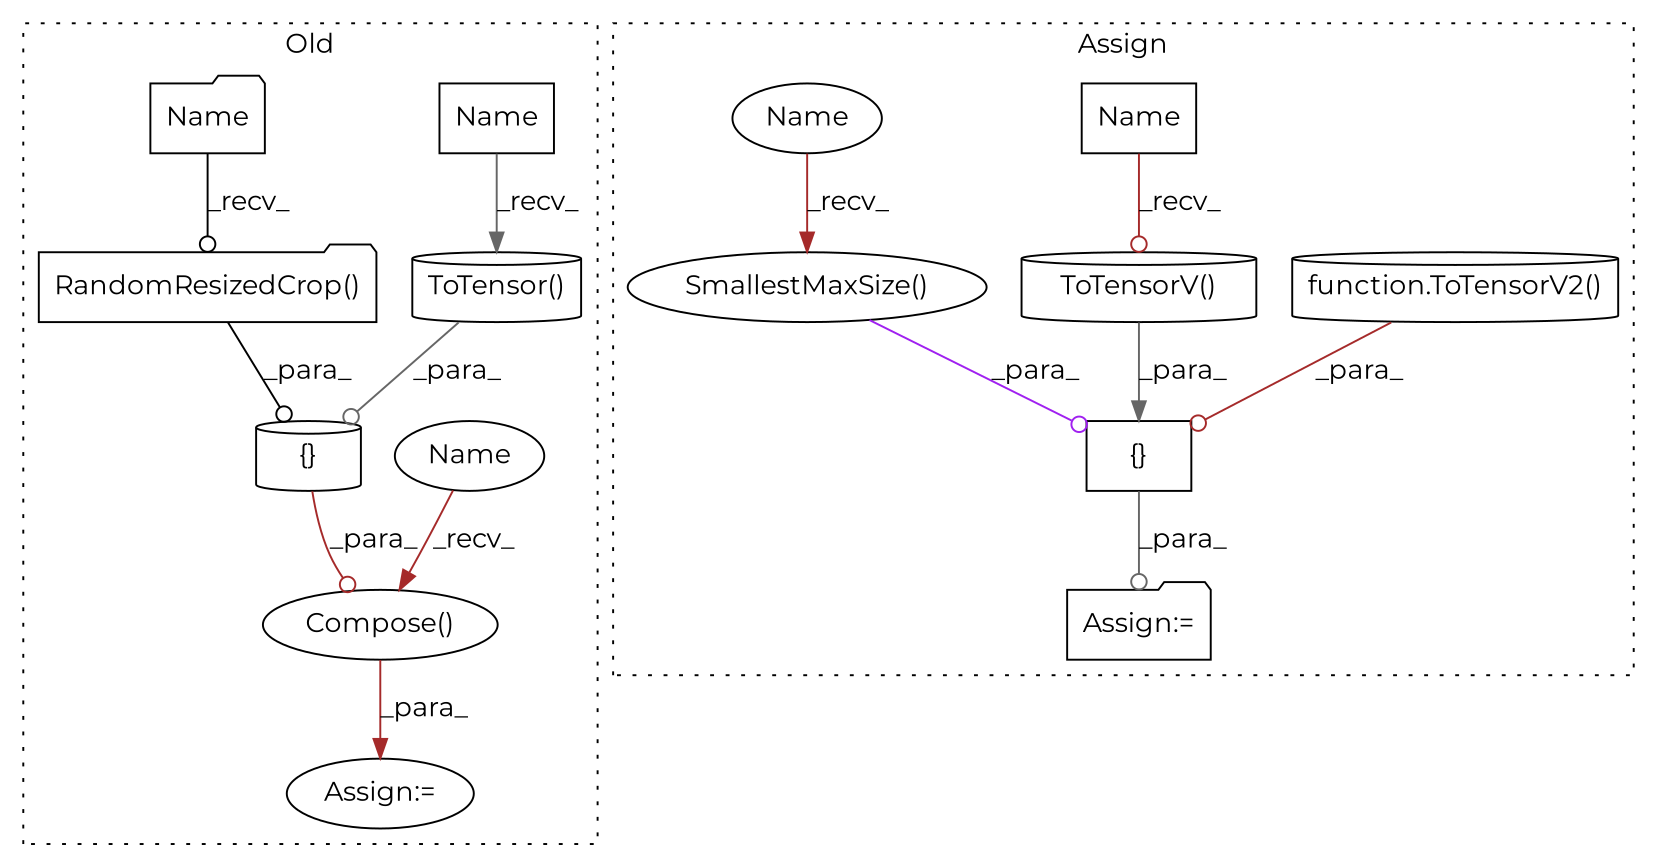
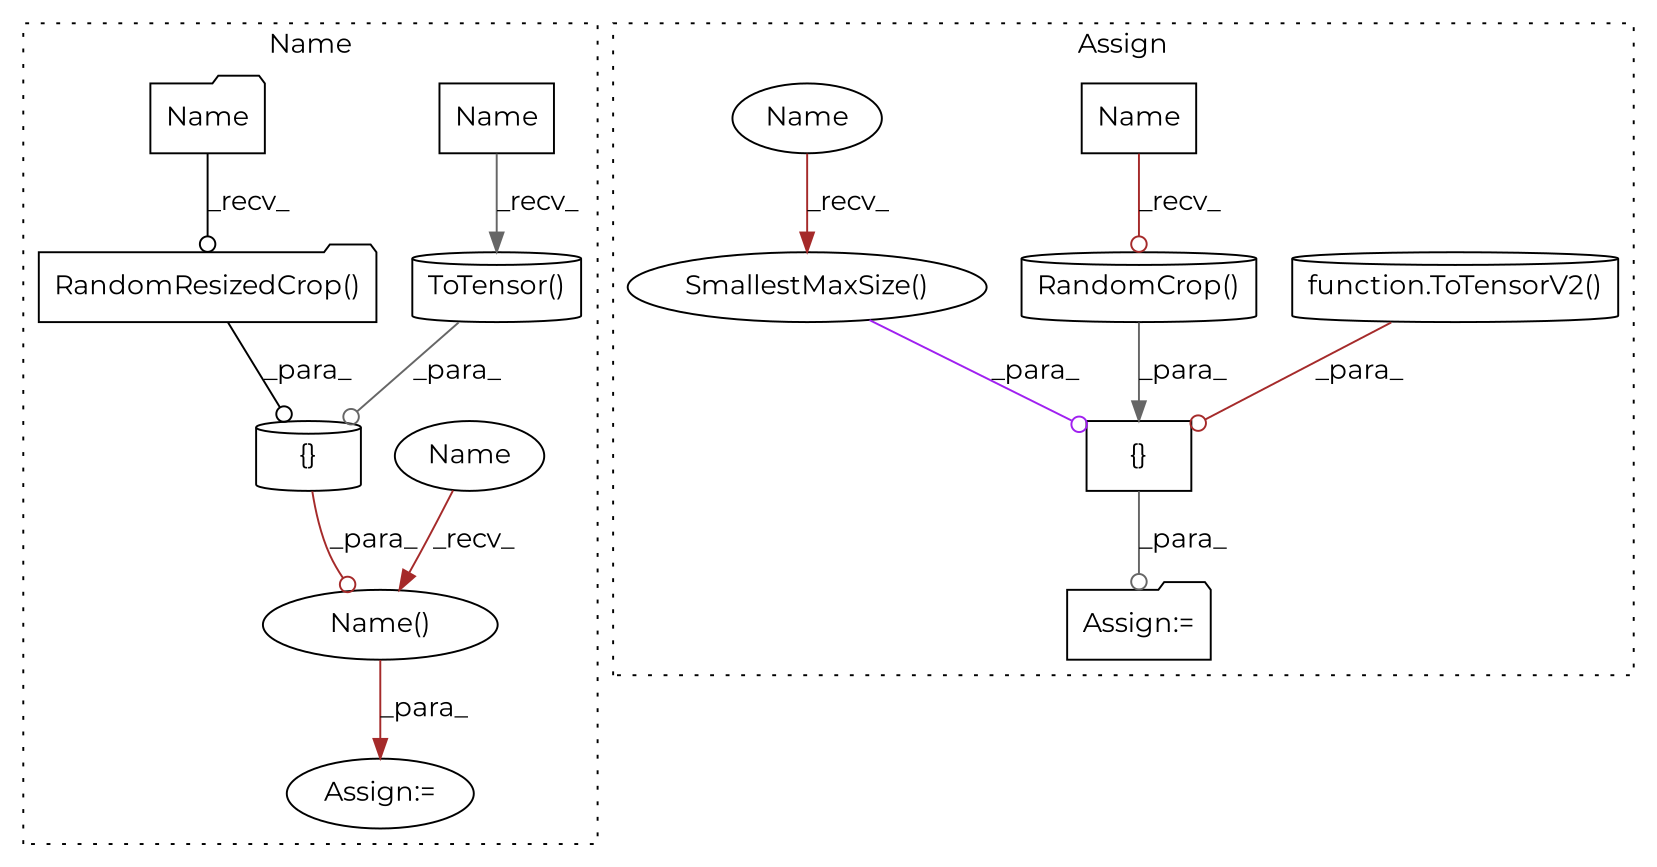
(310, 46) -> (310, 46)
(1139, 287) -> (1139, 287)
(380, 625) -> (380, 625)
